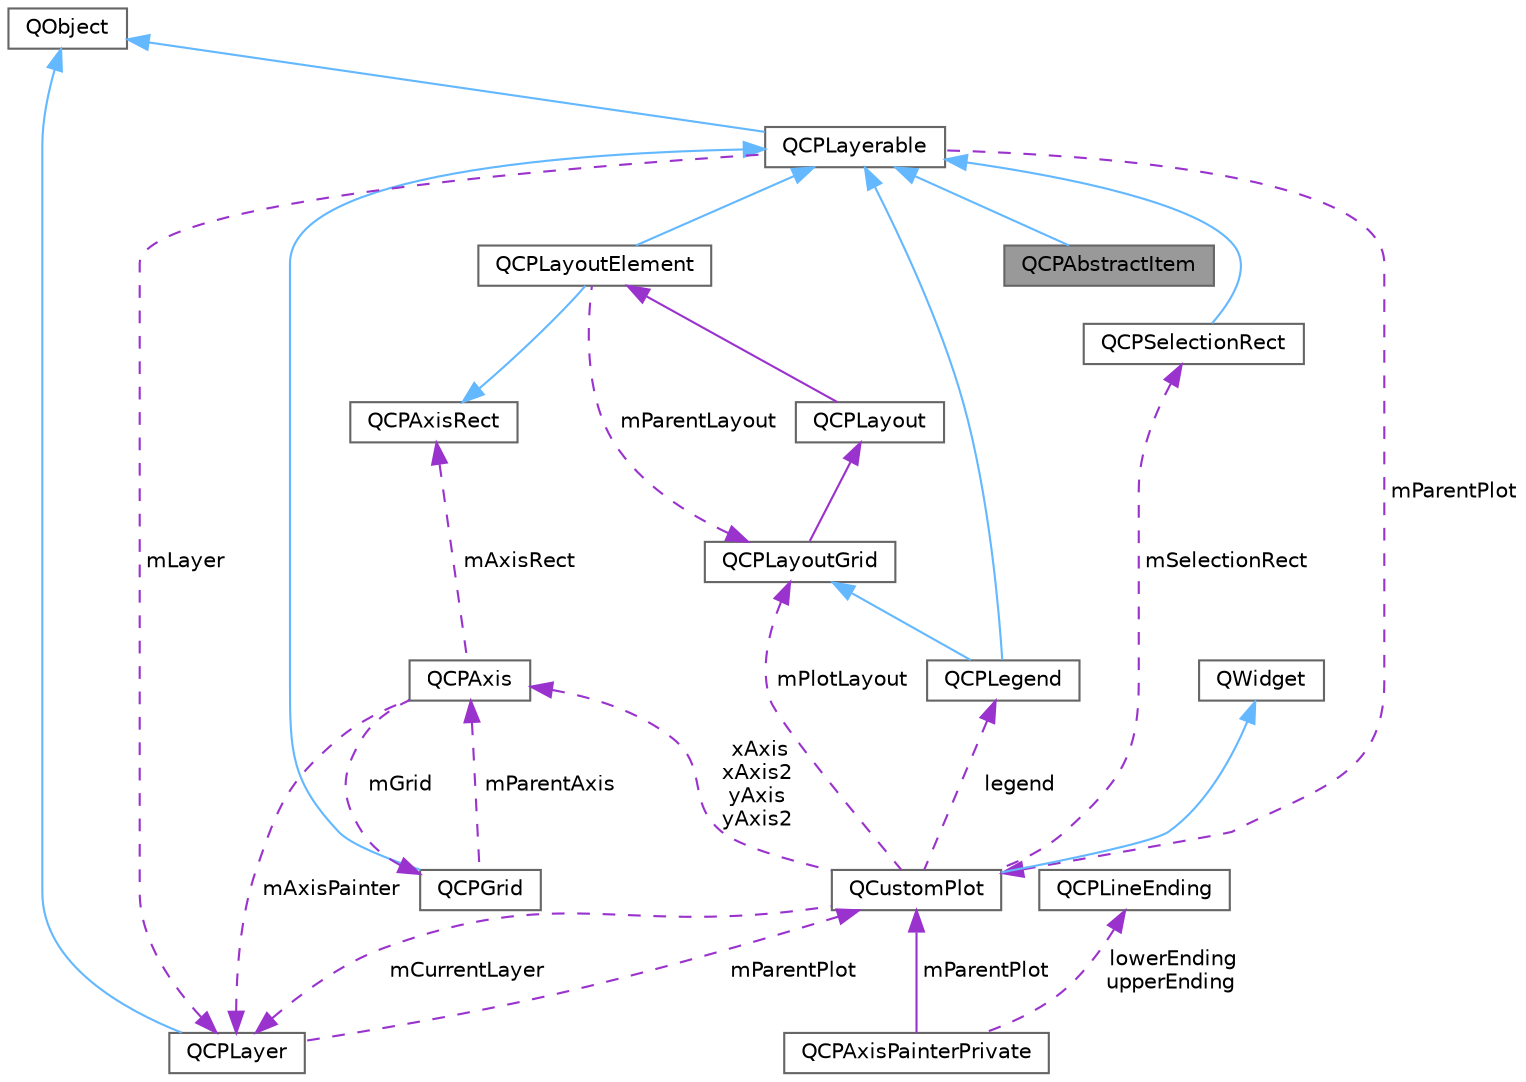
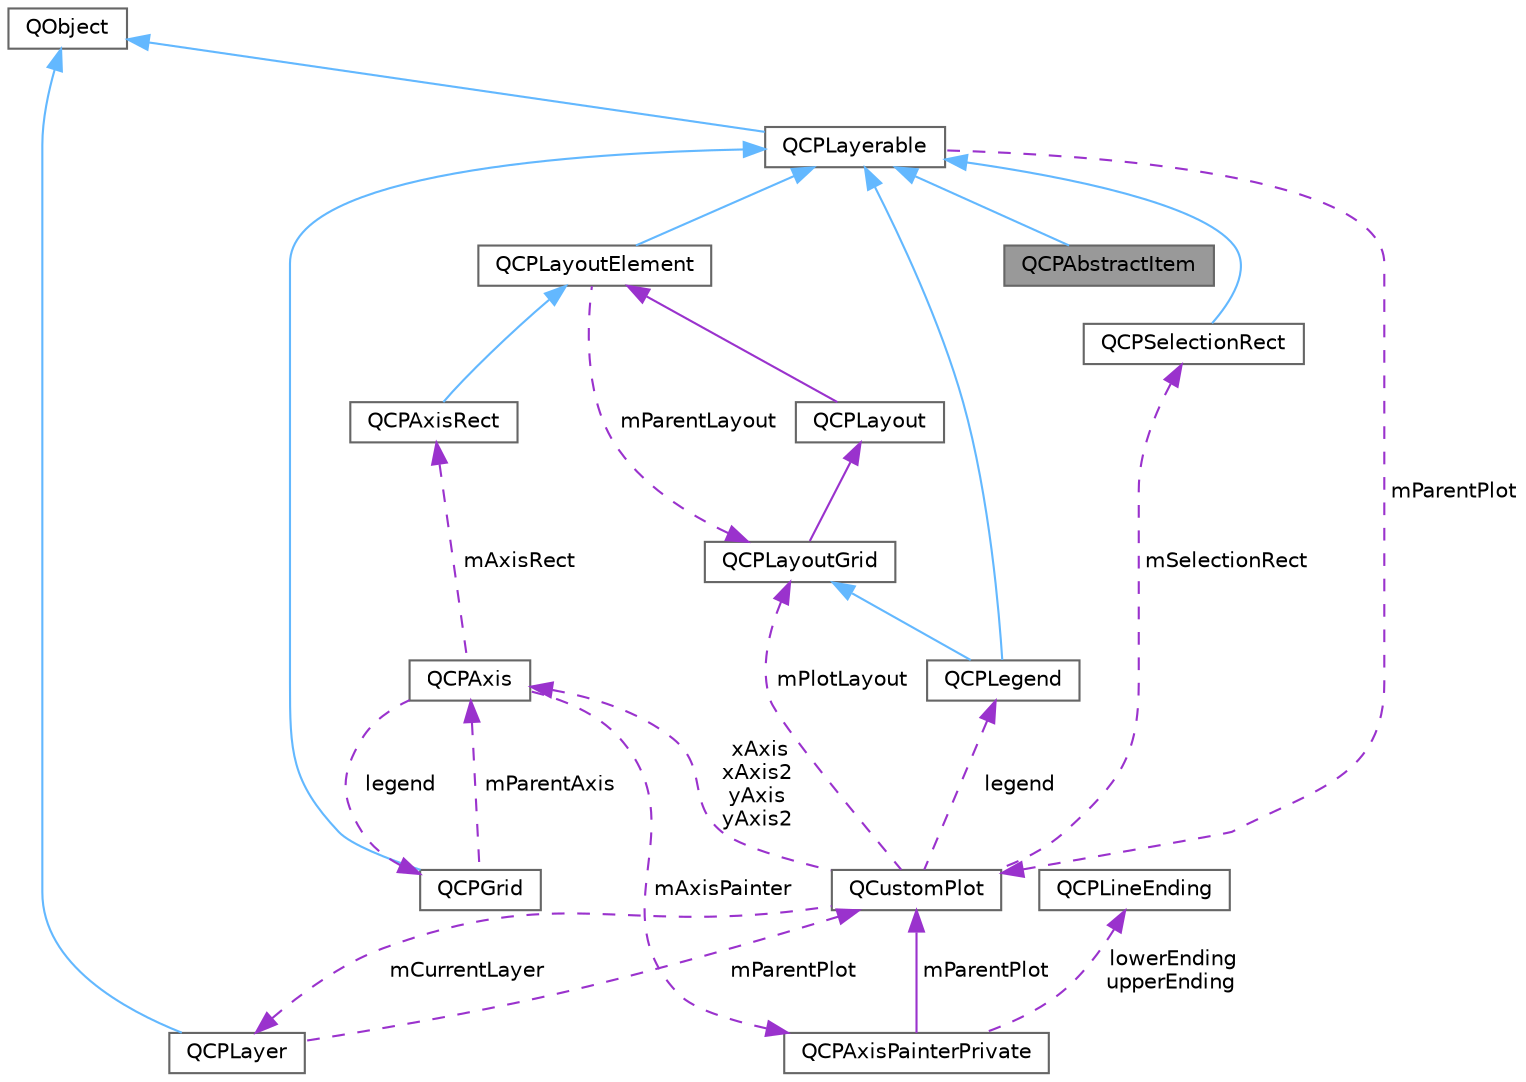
(140, 327) -> none
(534, 339) -> (495, 349)
(1262, 681) -> none
(398, 785) -> (398, 785)
(273, 825) -> (648, 863)
